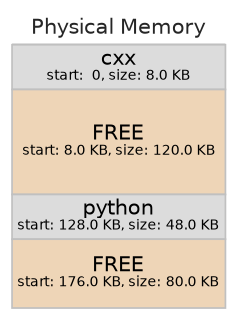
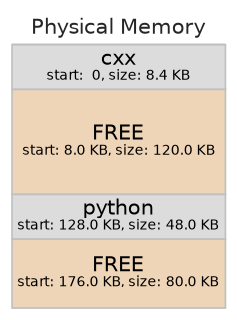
(119, 76) -> (119, 76)
